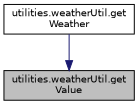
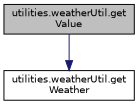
(69, 47) -> (69, 47)
